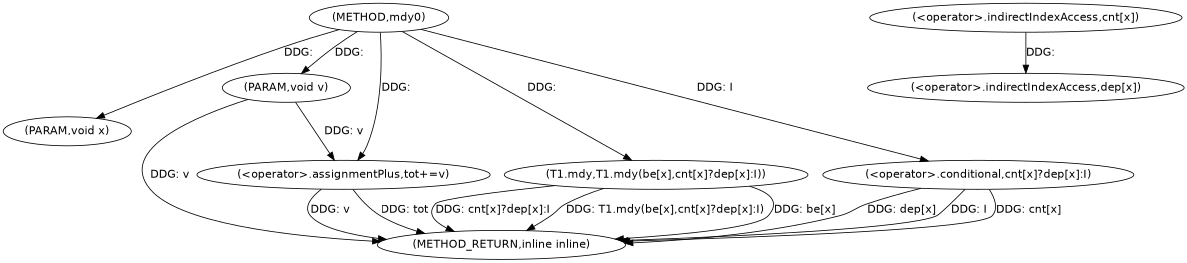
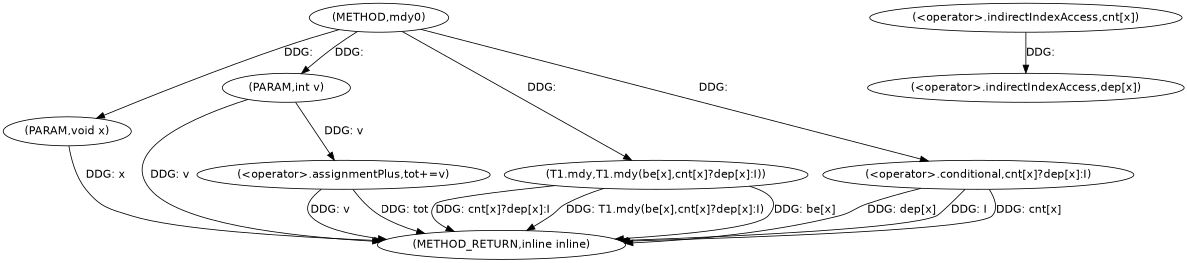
(286, 88) -> (286, 88)
(715, 88) -> (715, 88)
(379, 94) -> none
none -> (202, 228)
